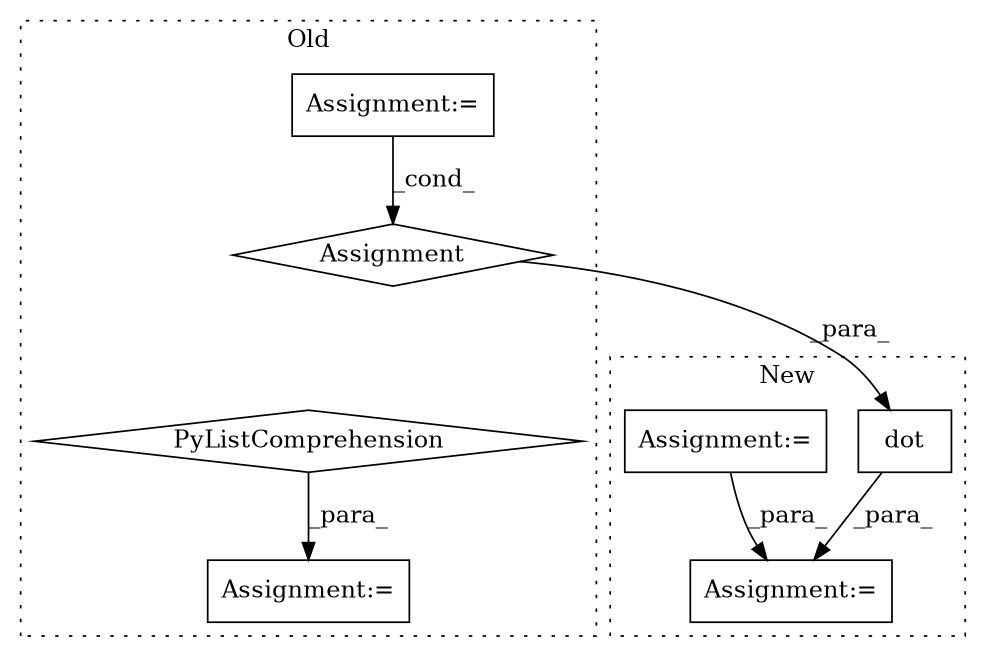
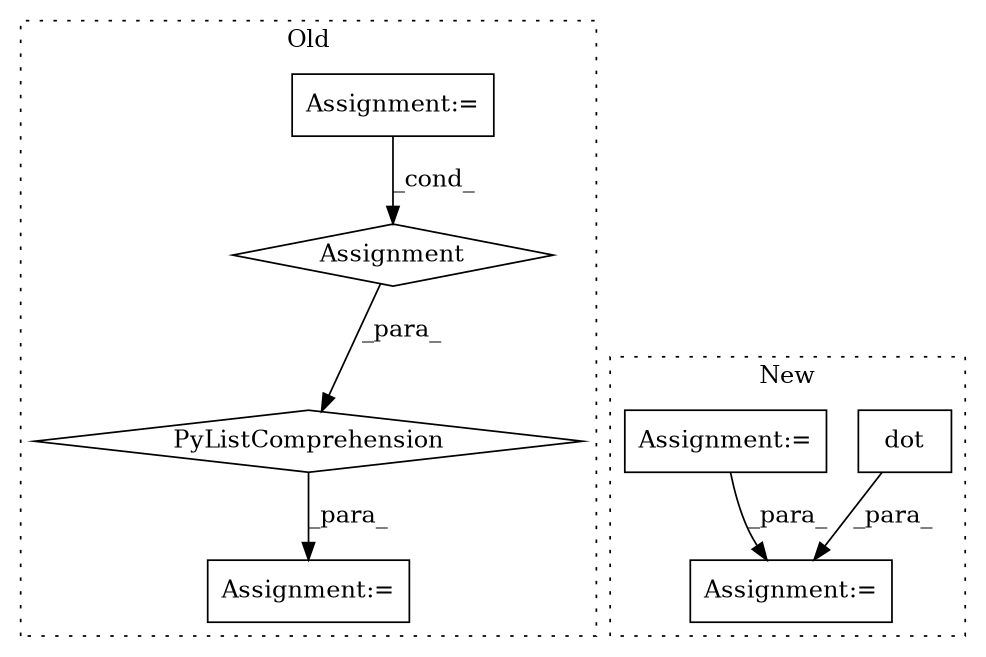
(713, 299) -> (355, 340)
